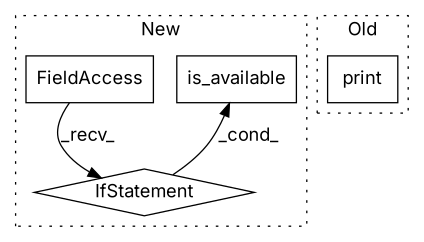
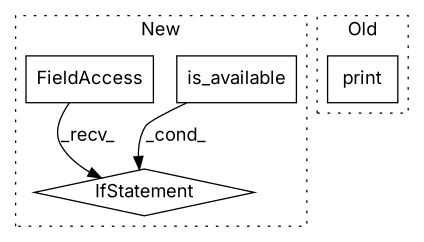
(204, 149) -> (152, 121)
